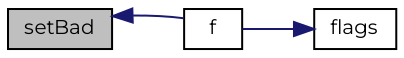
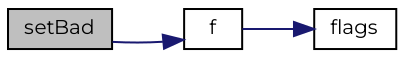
(158, 16) -> (138, 43)
